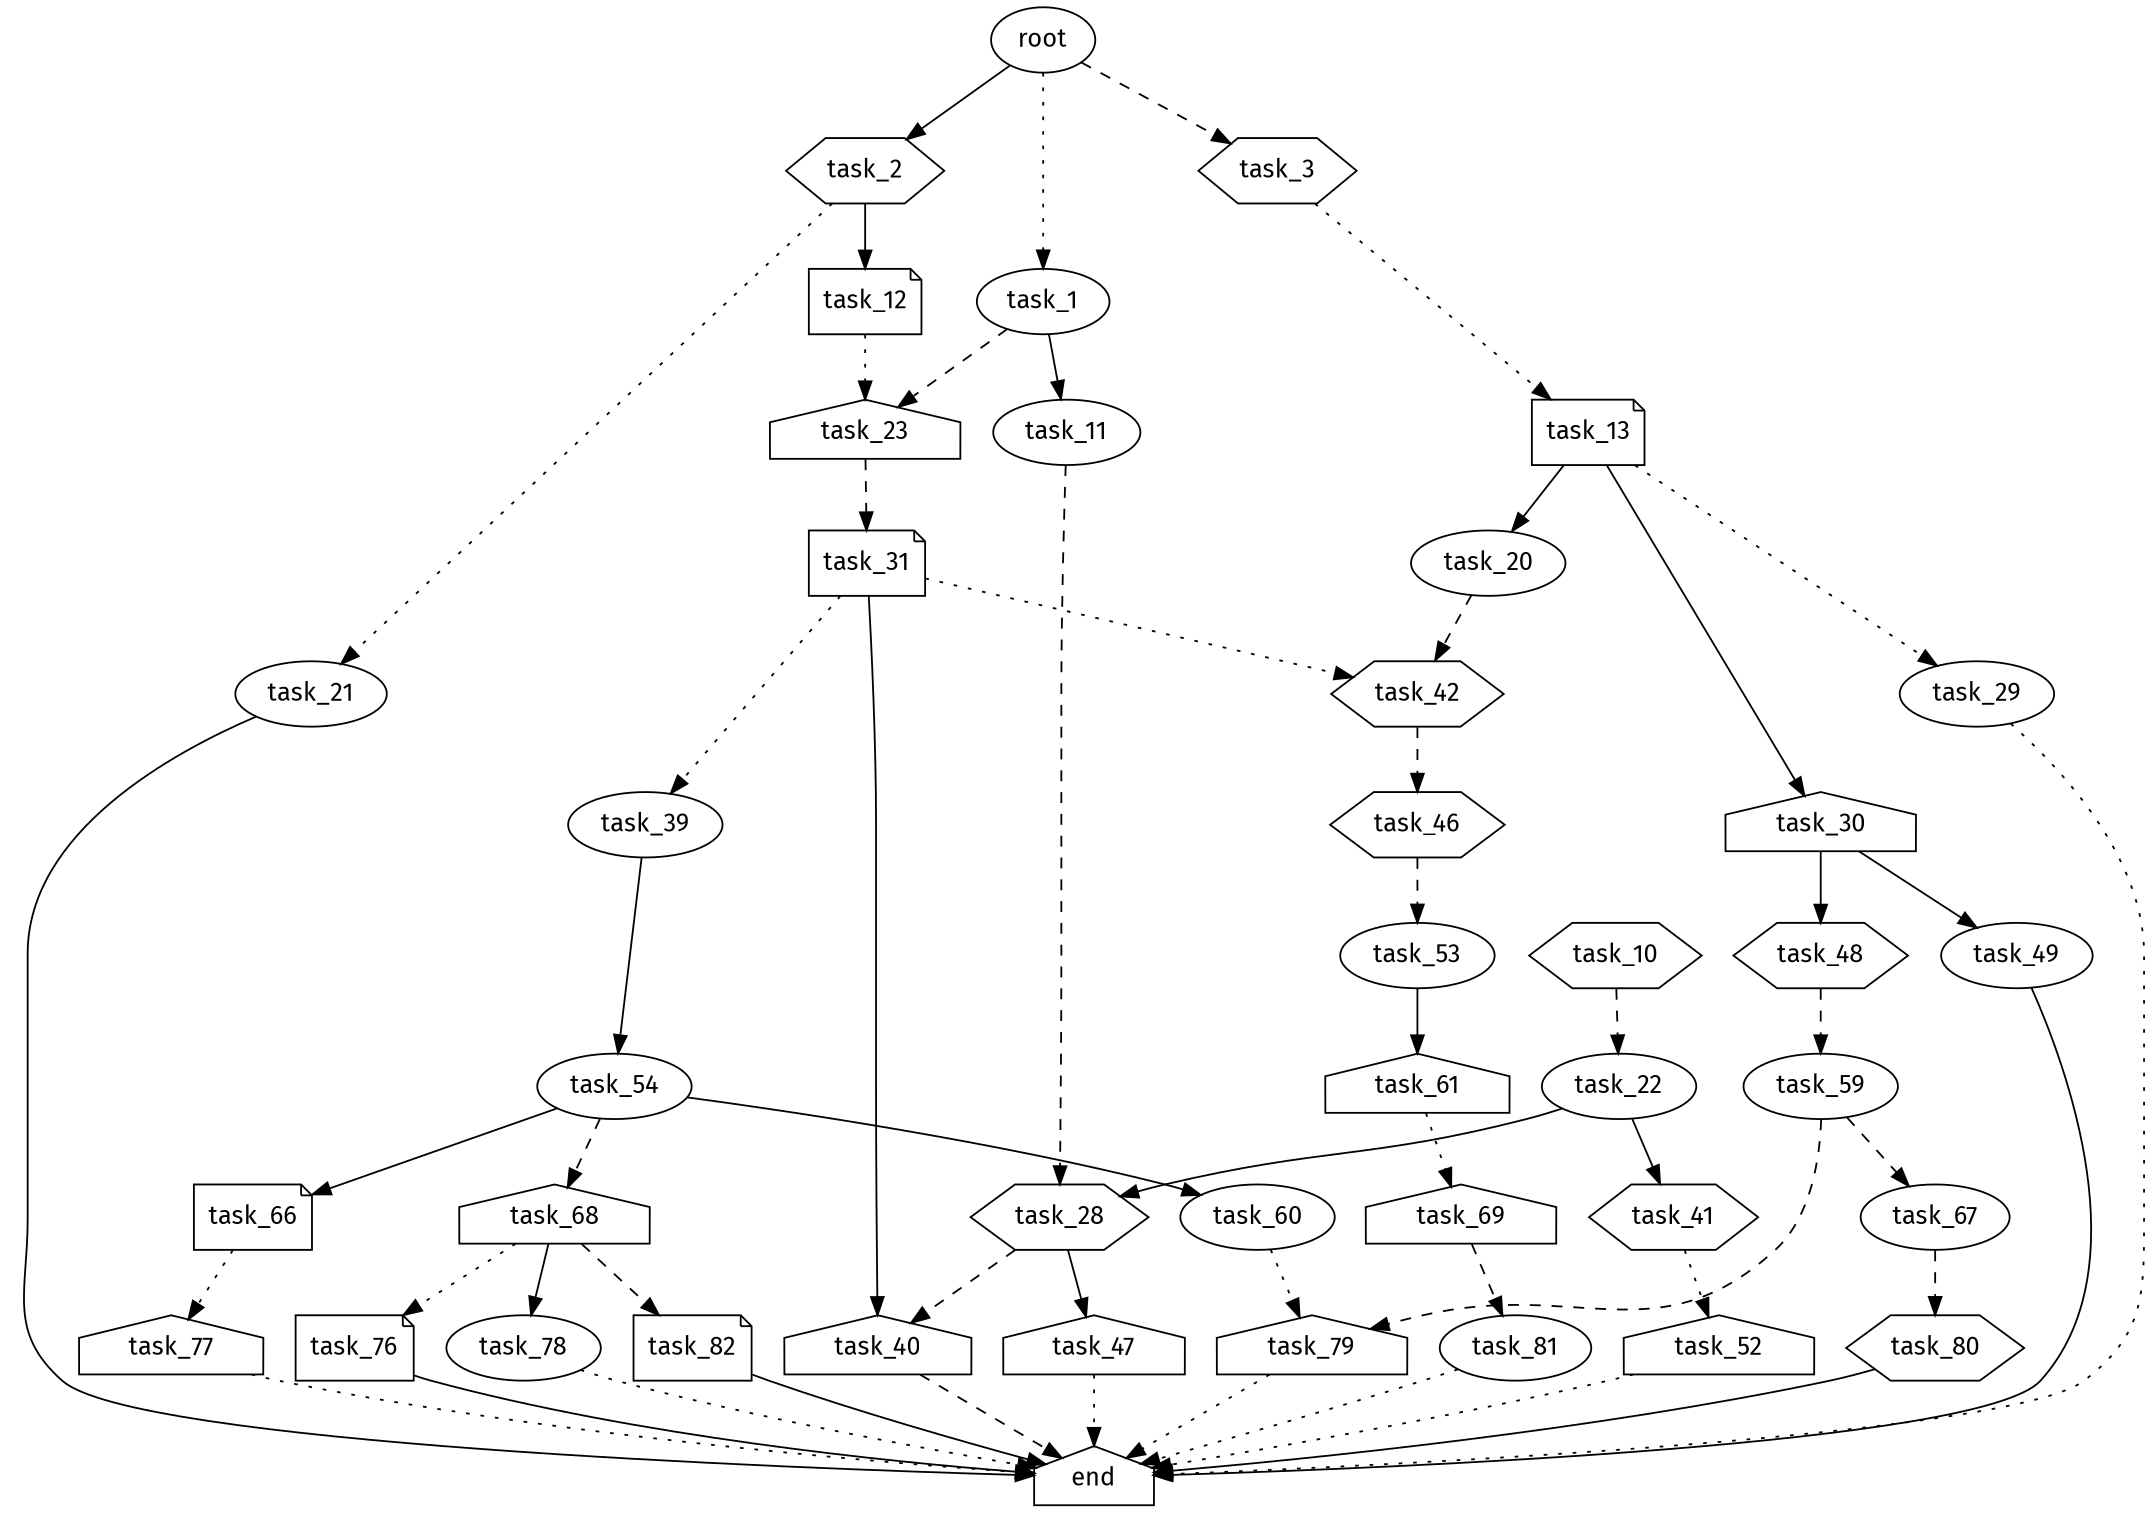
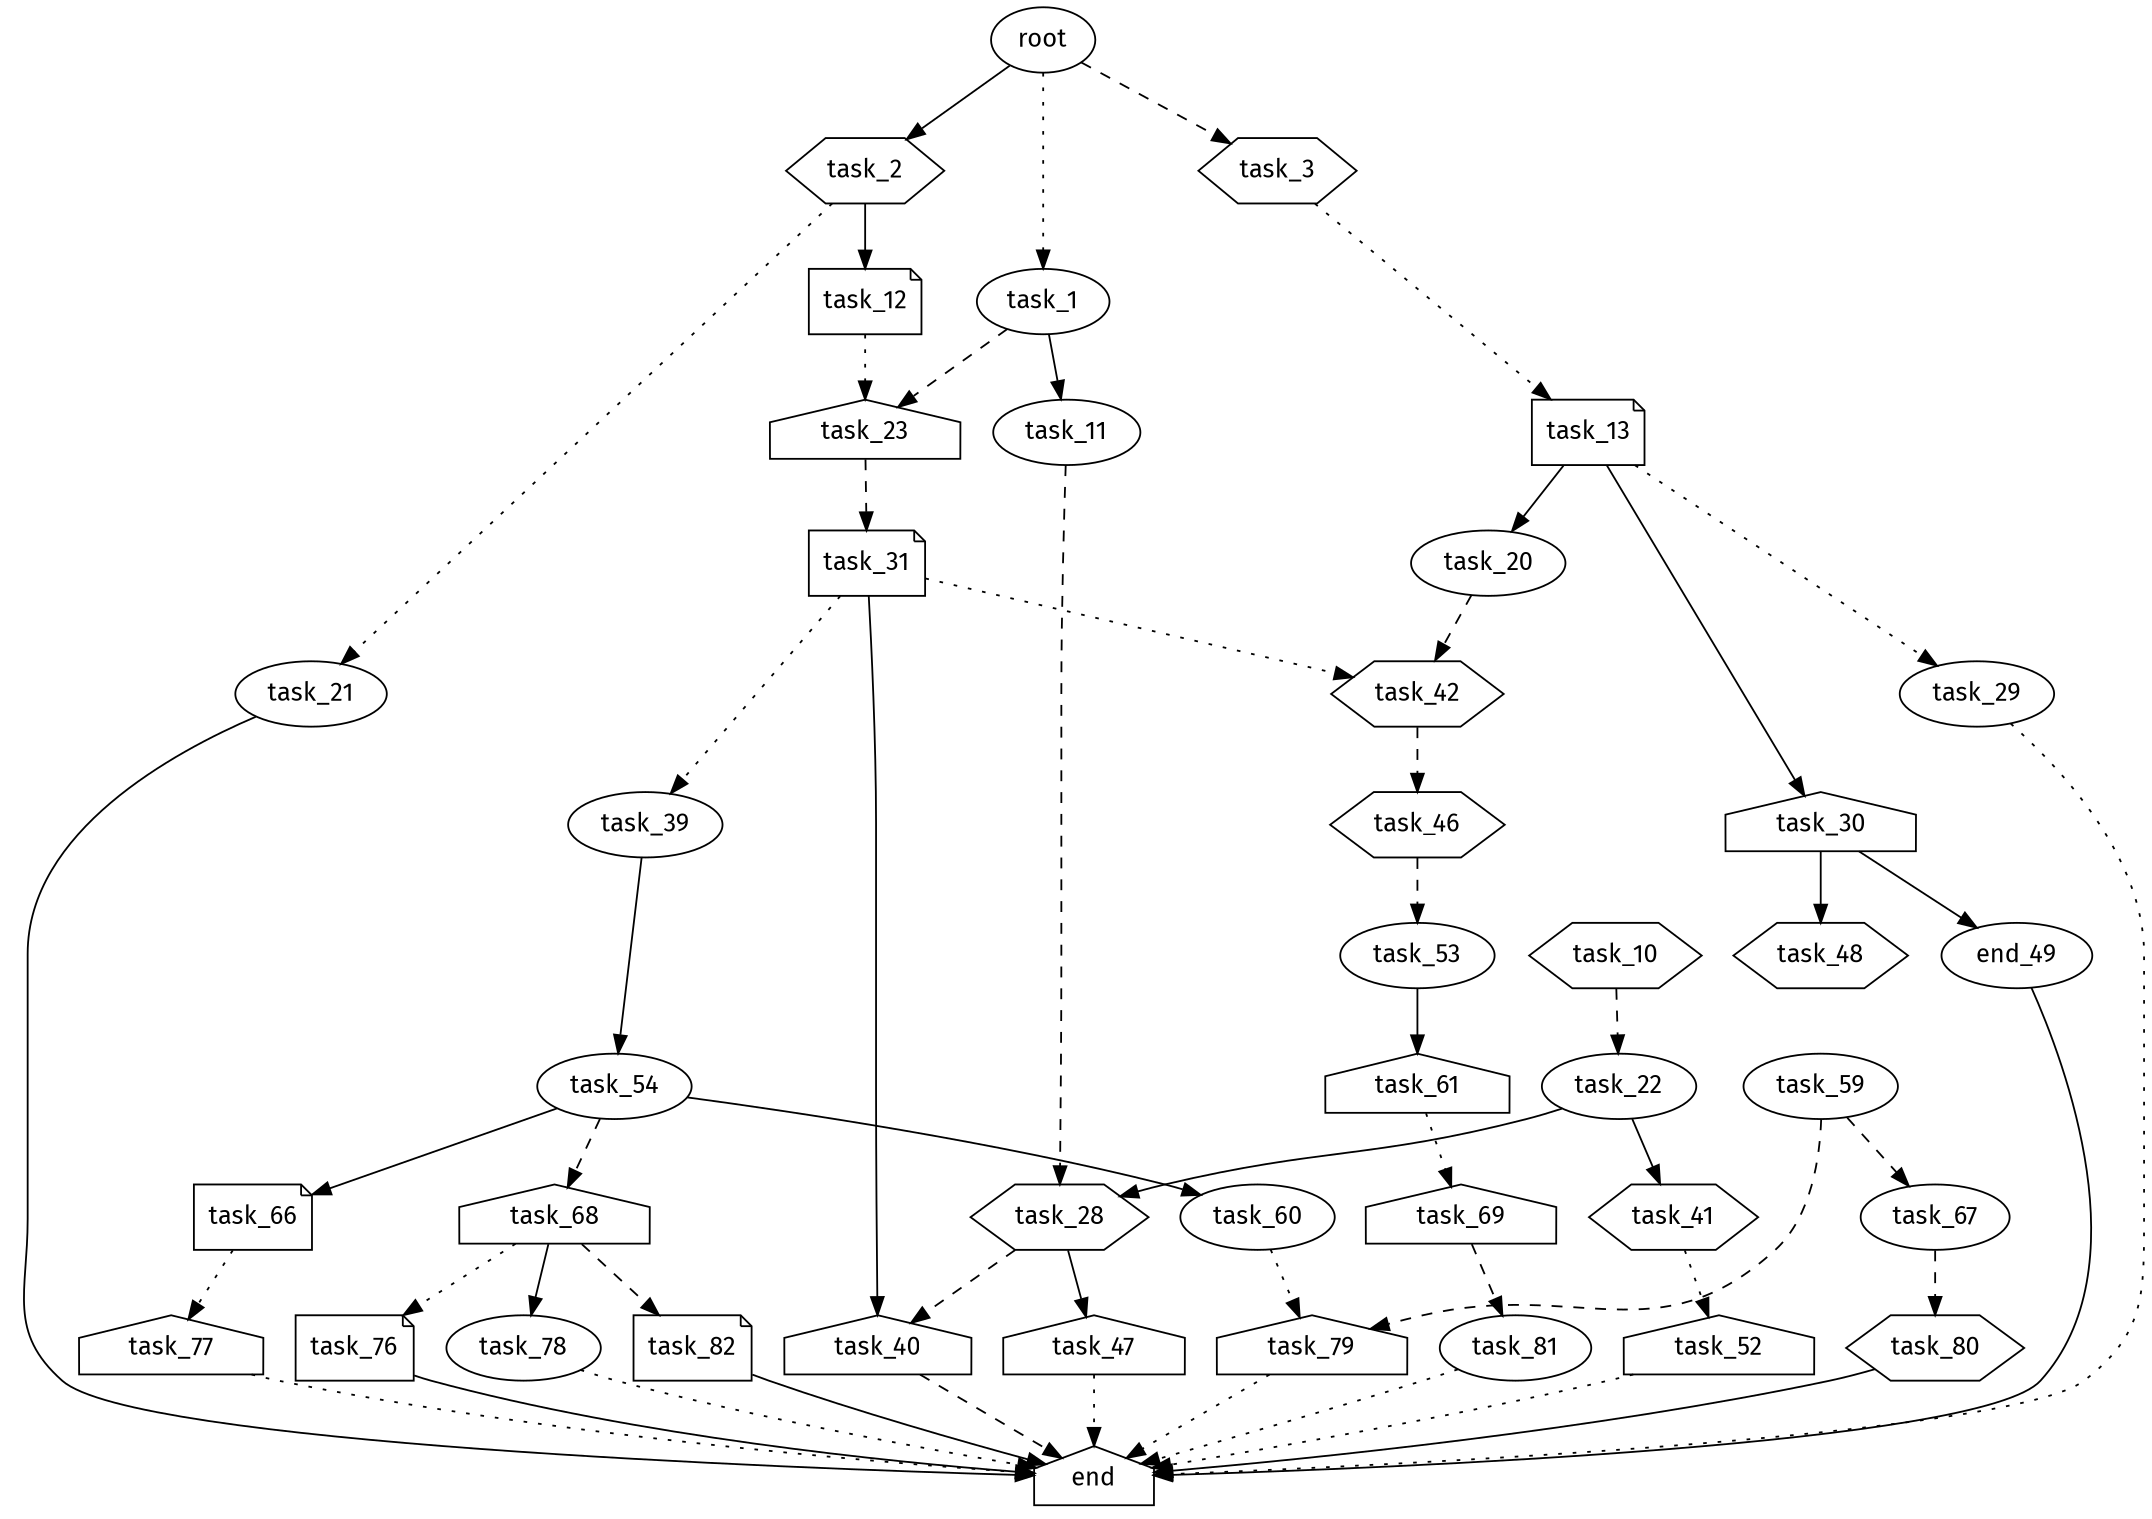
(2017, 956) -> (2017, 956)
(1821, 1012) -> none
